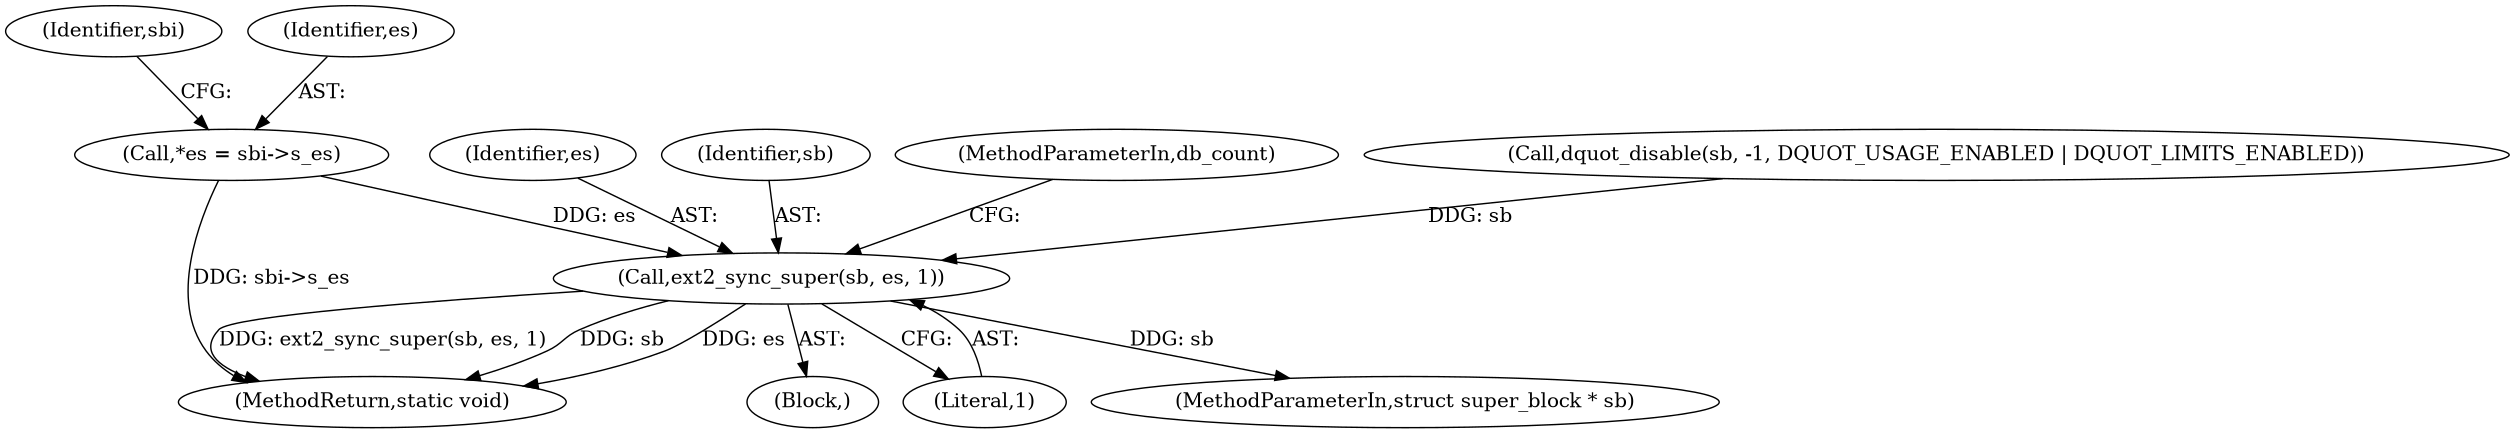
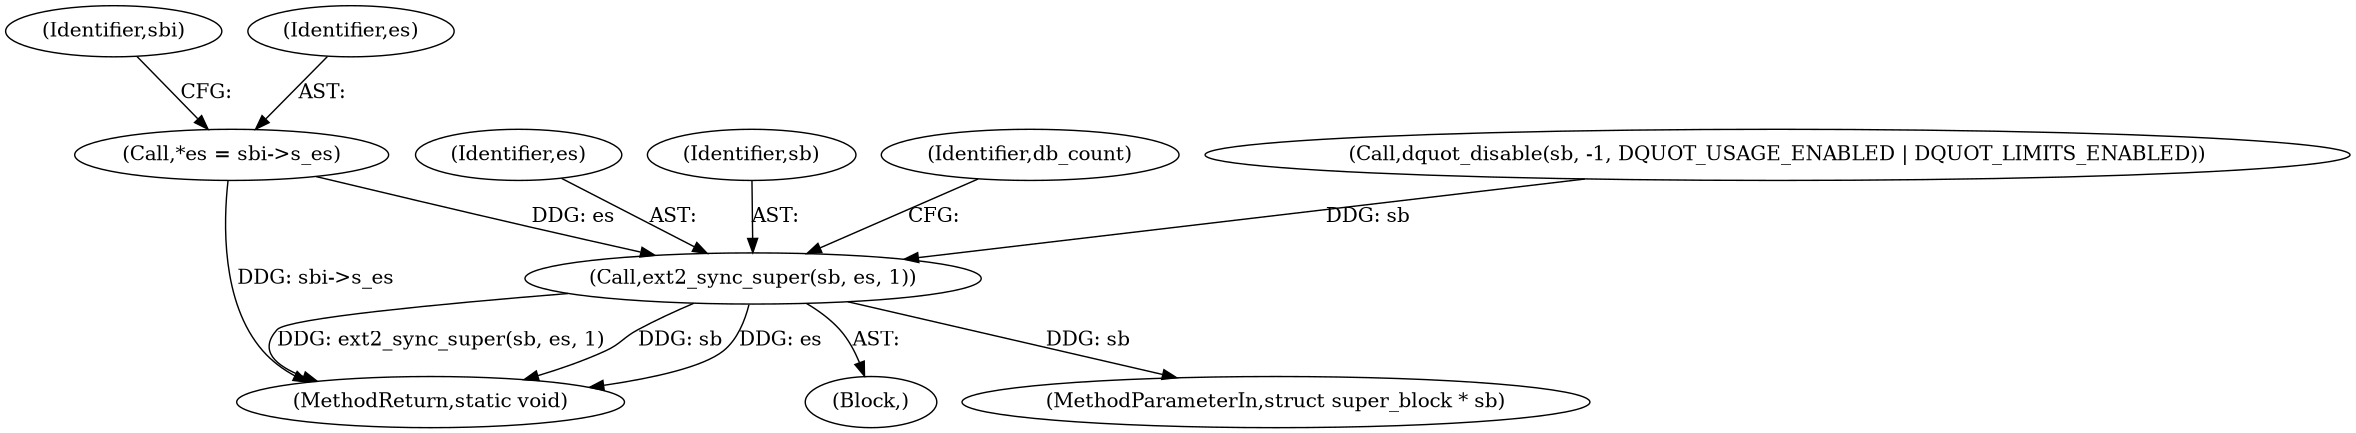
(1117, 155) -> (1030, 155)
(985, 402) -> none
